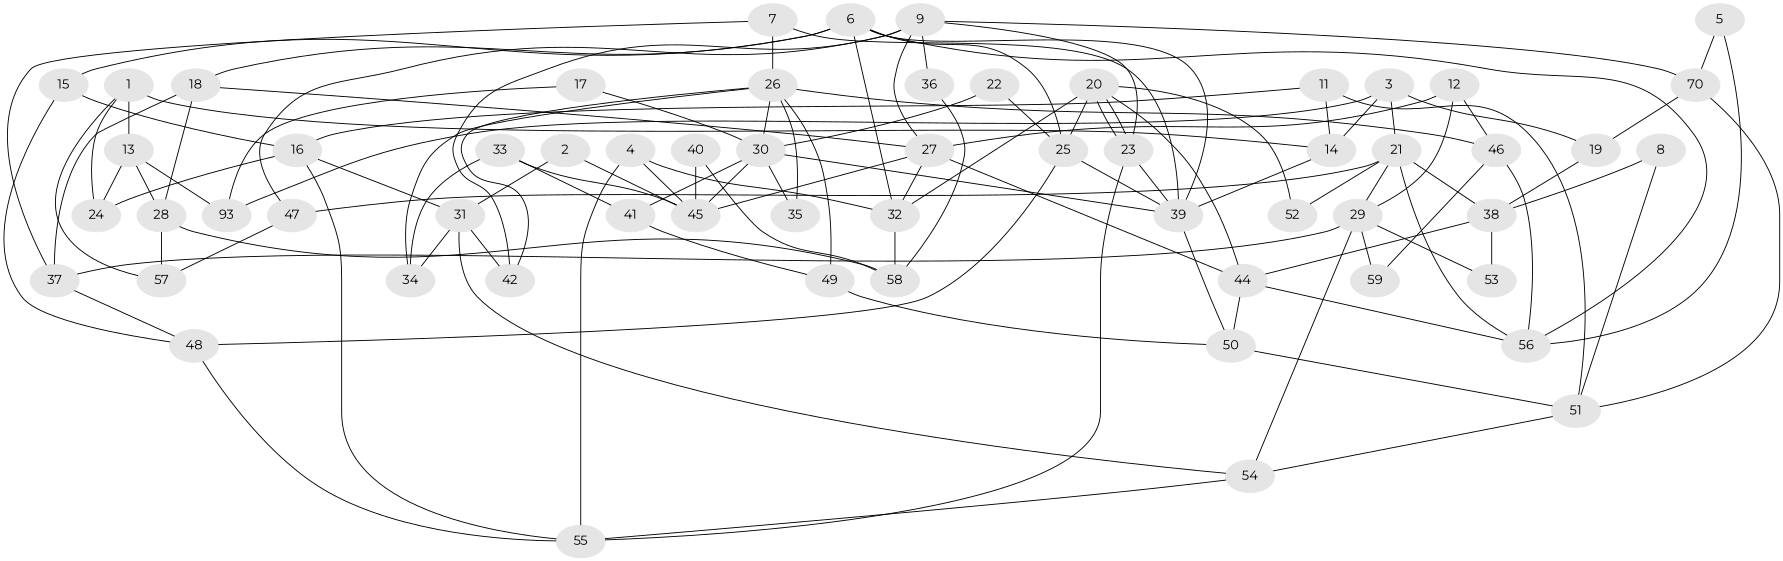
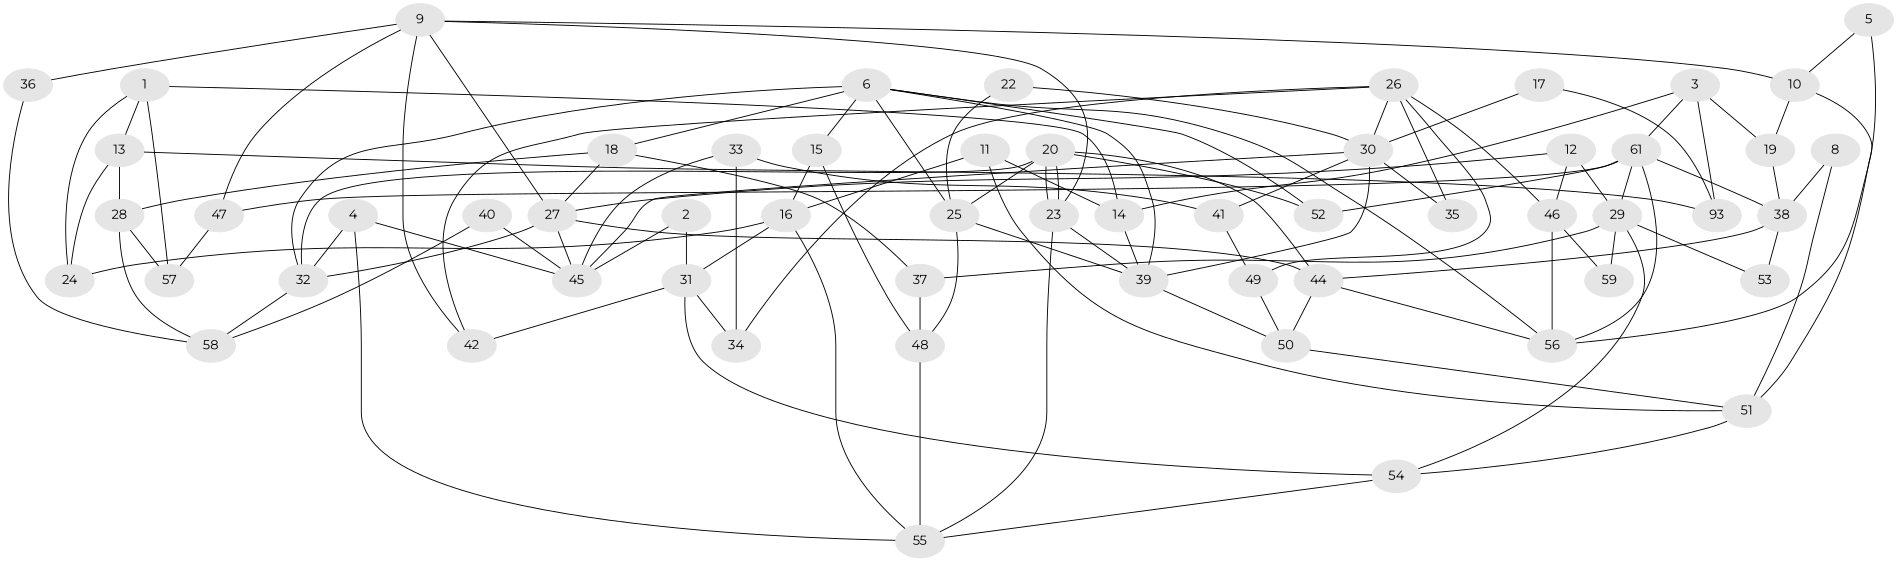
(773, 20) -> none
(1695, 85) -> (1795, 85)
none -> (1105, 121)
(1397, 150) -> (1636, 150)
